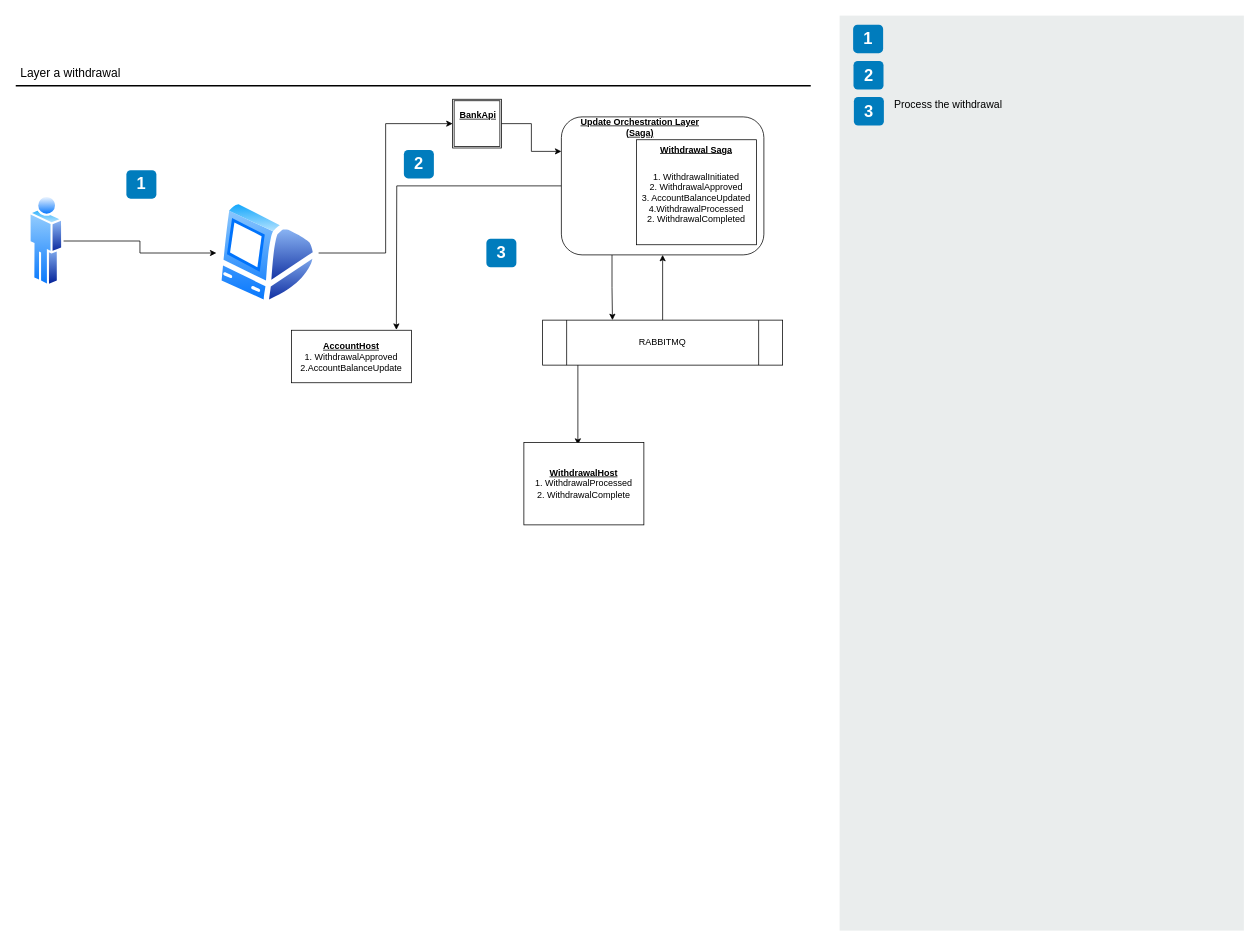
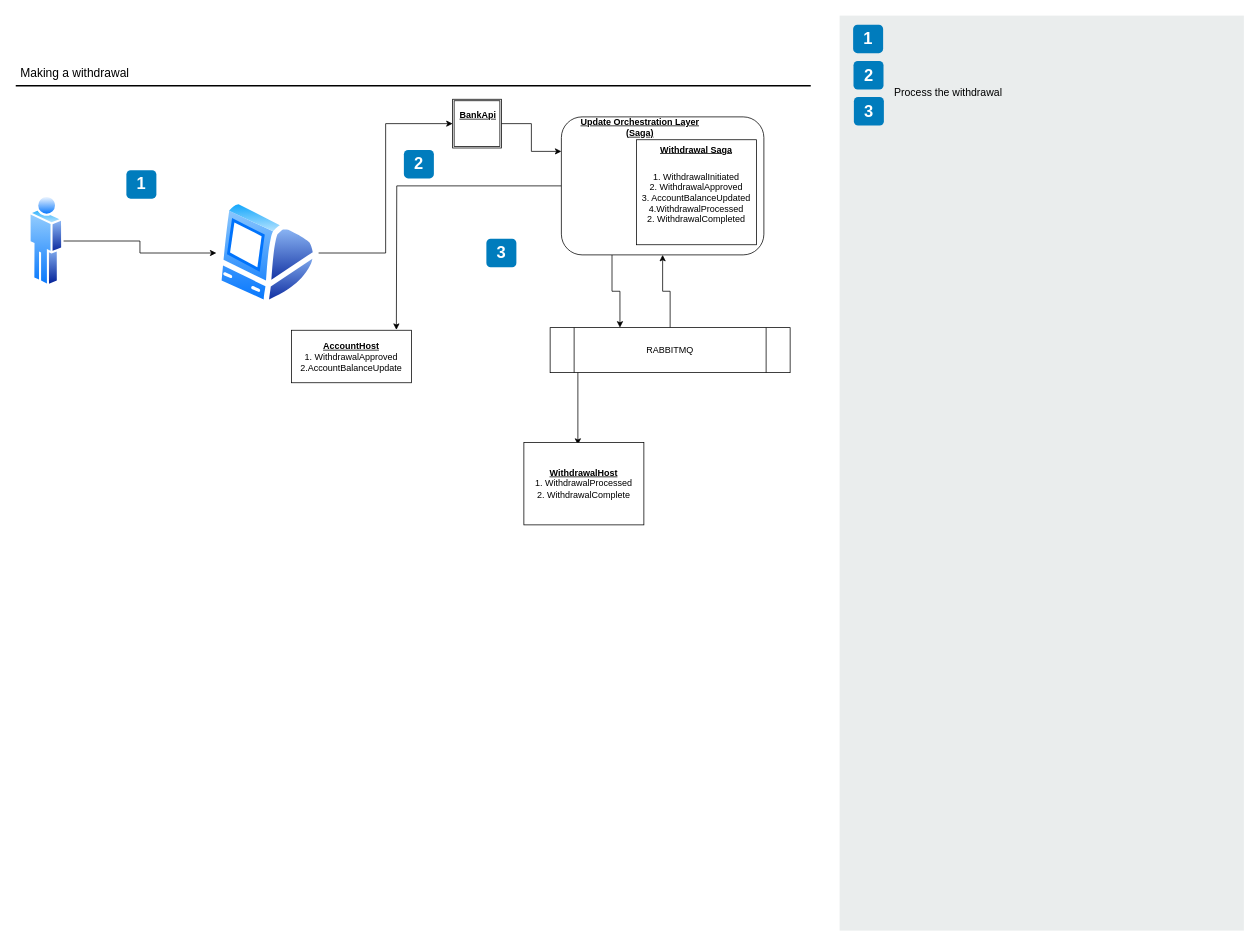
(75, 73) -> (77, 73)
(1062, 109) -> (1062, 98)
(663, 342) -> (670, 350)
